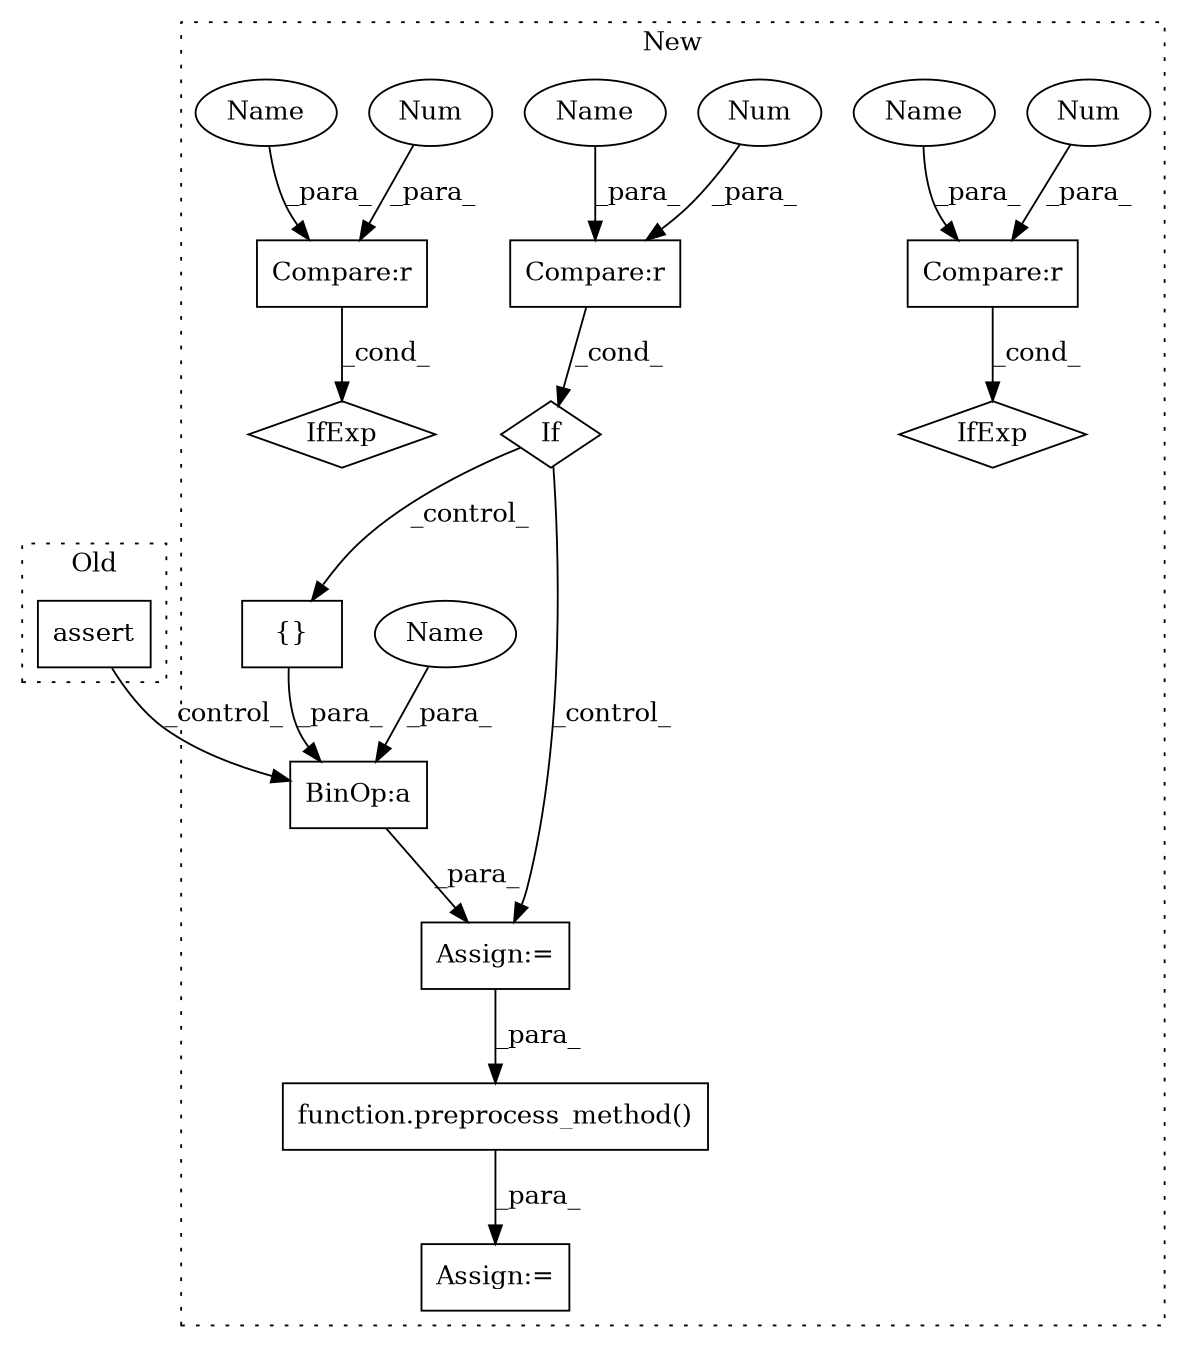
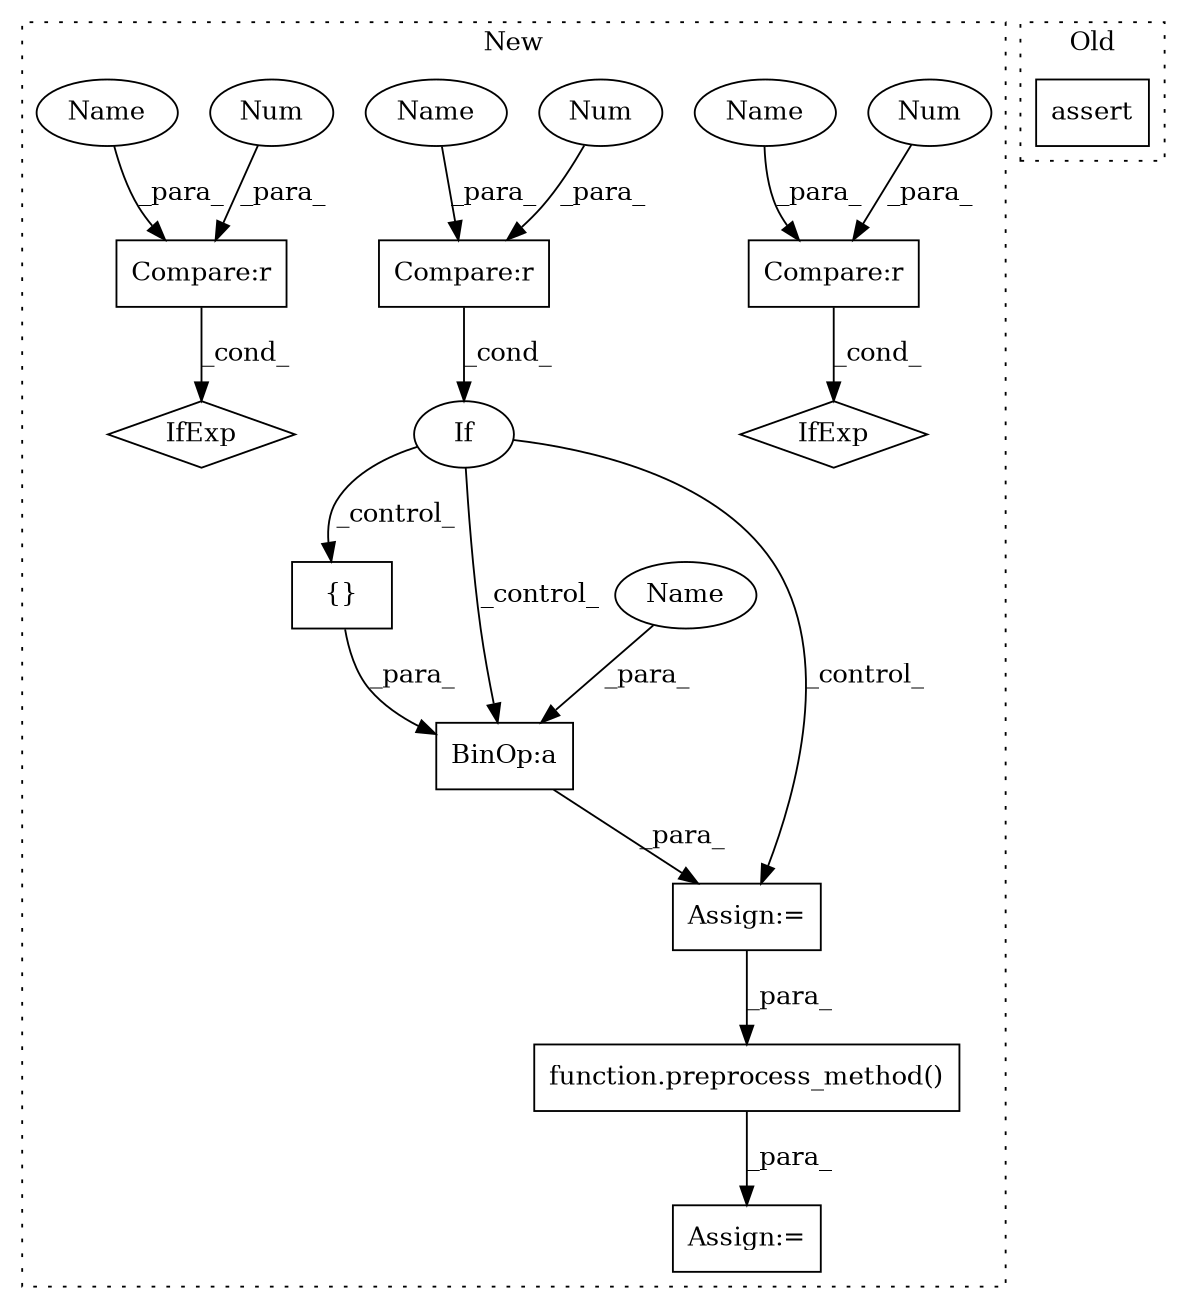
(551, 434) -> (464, 434)
(168, 731) -> (475, 586)
